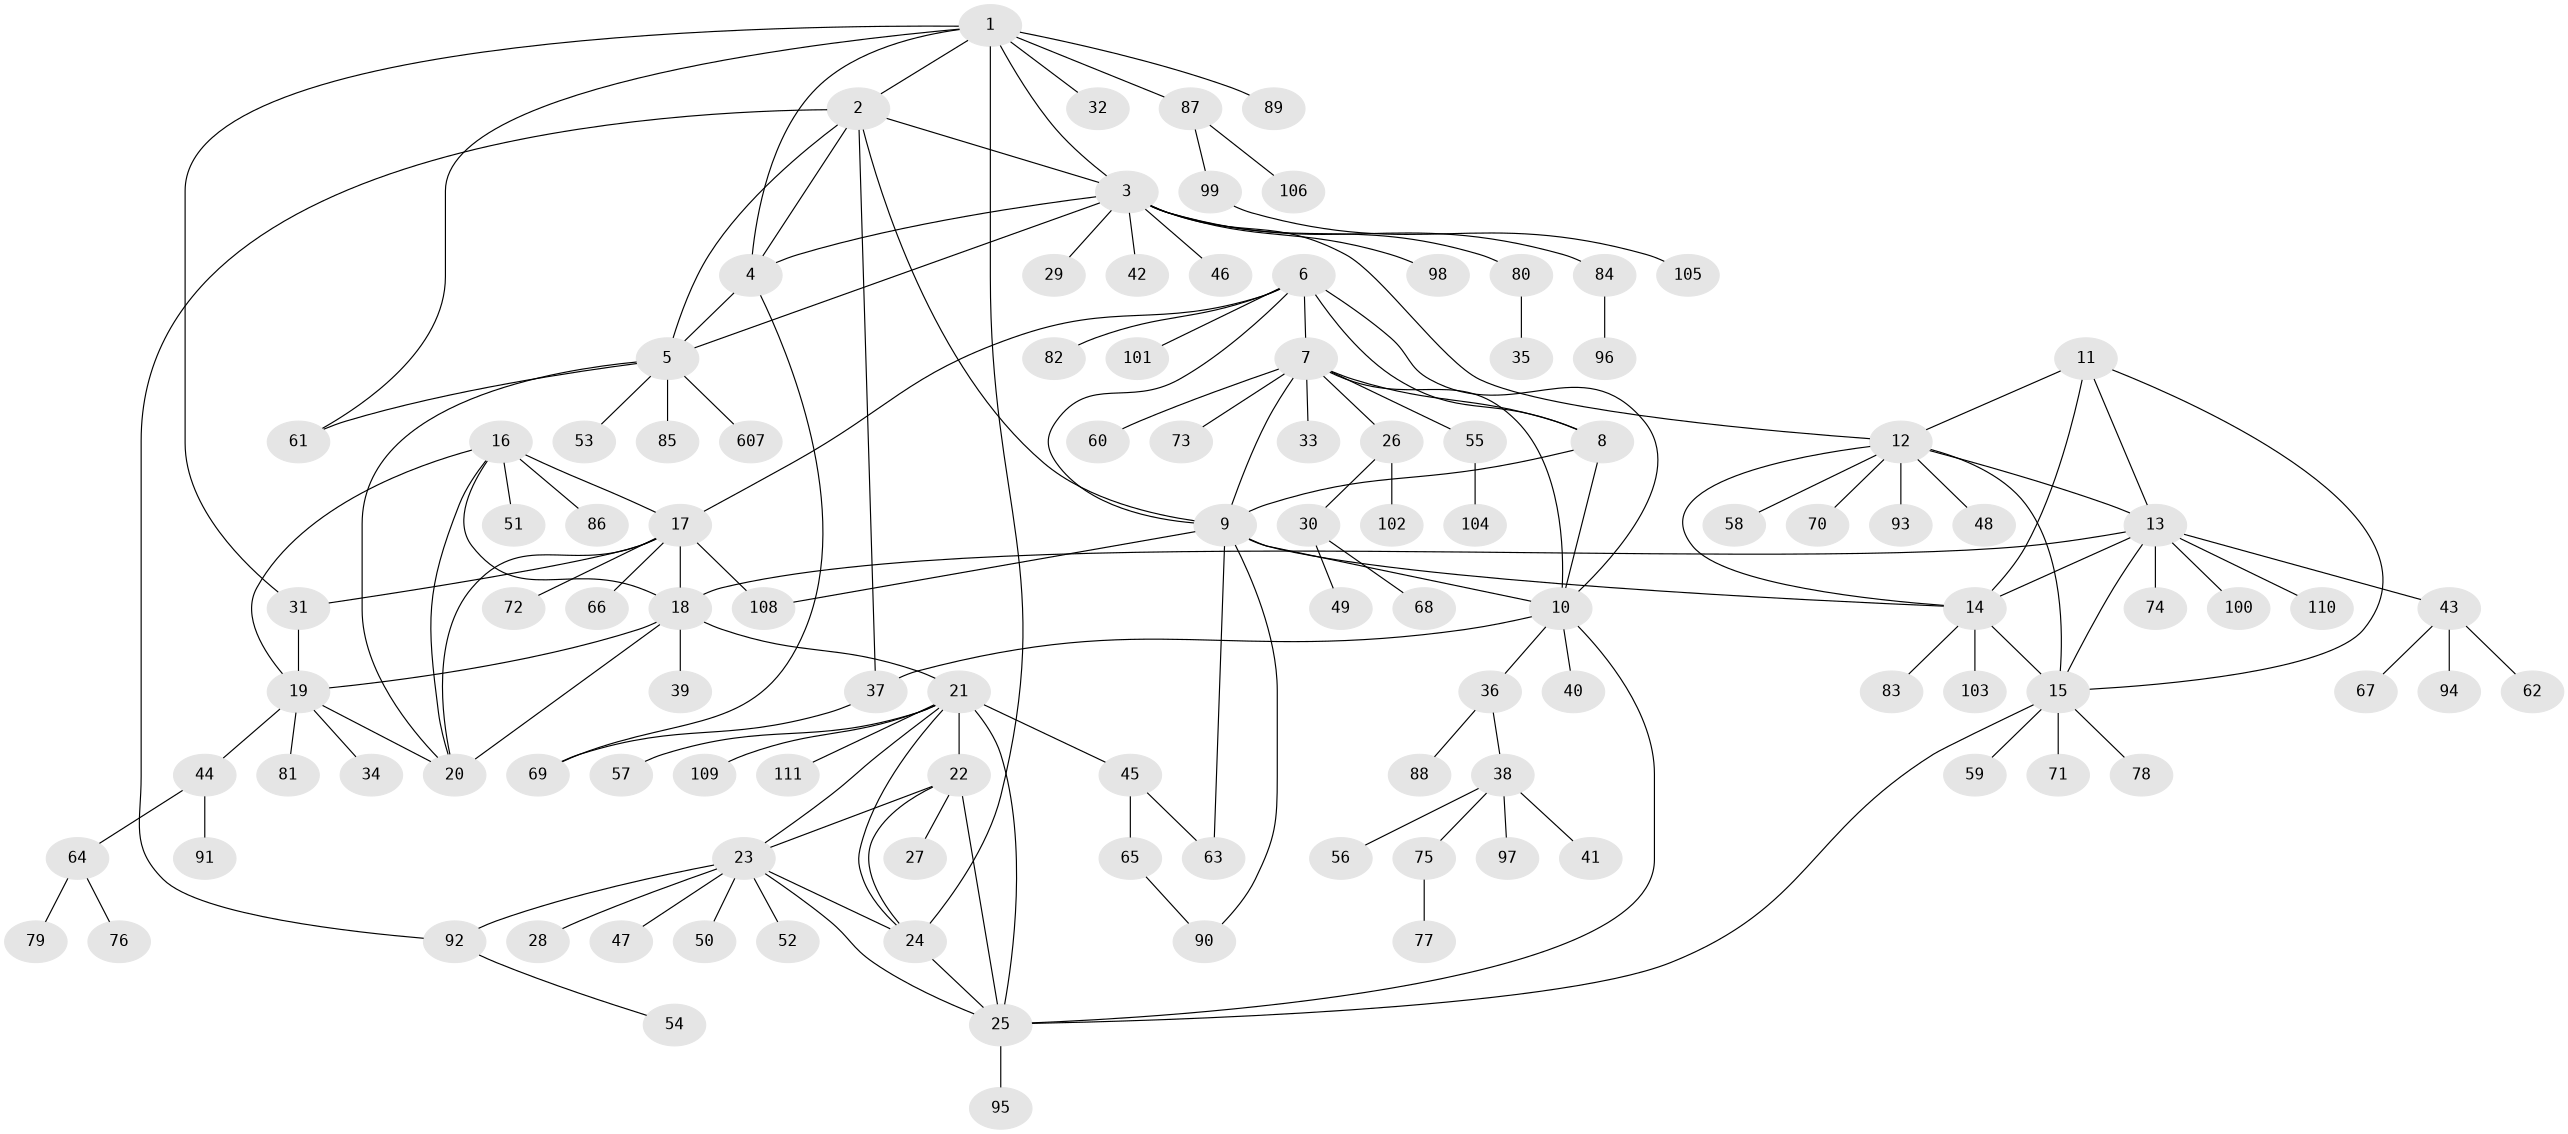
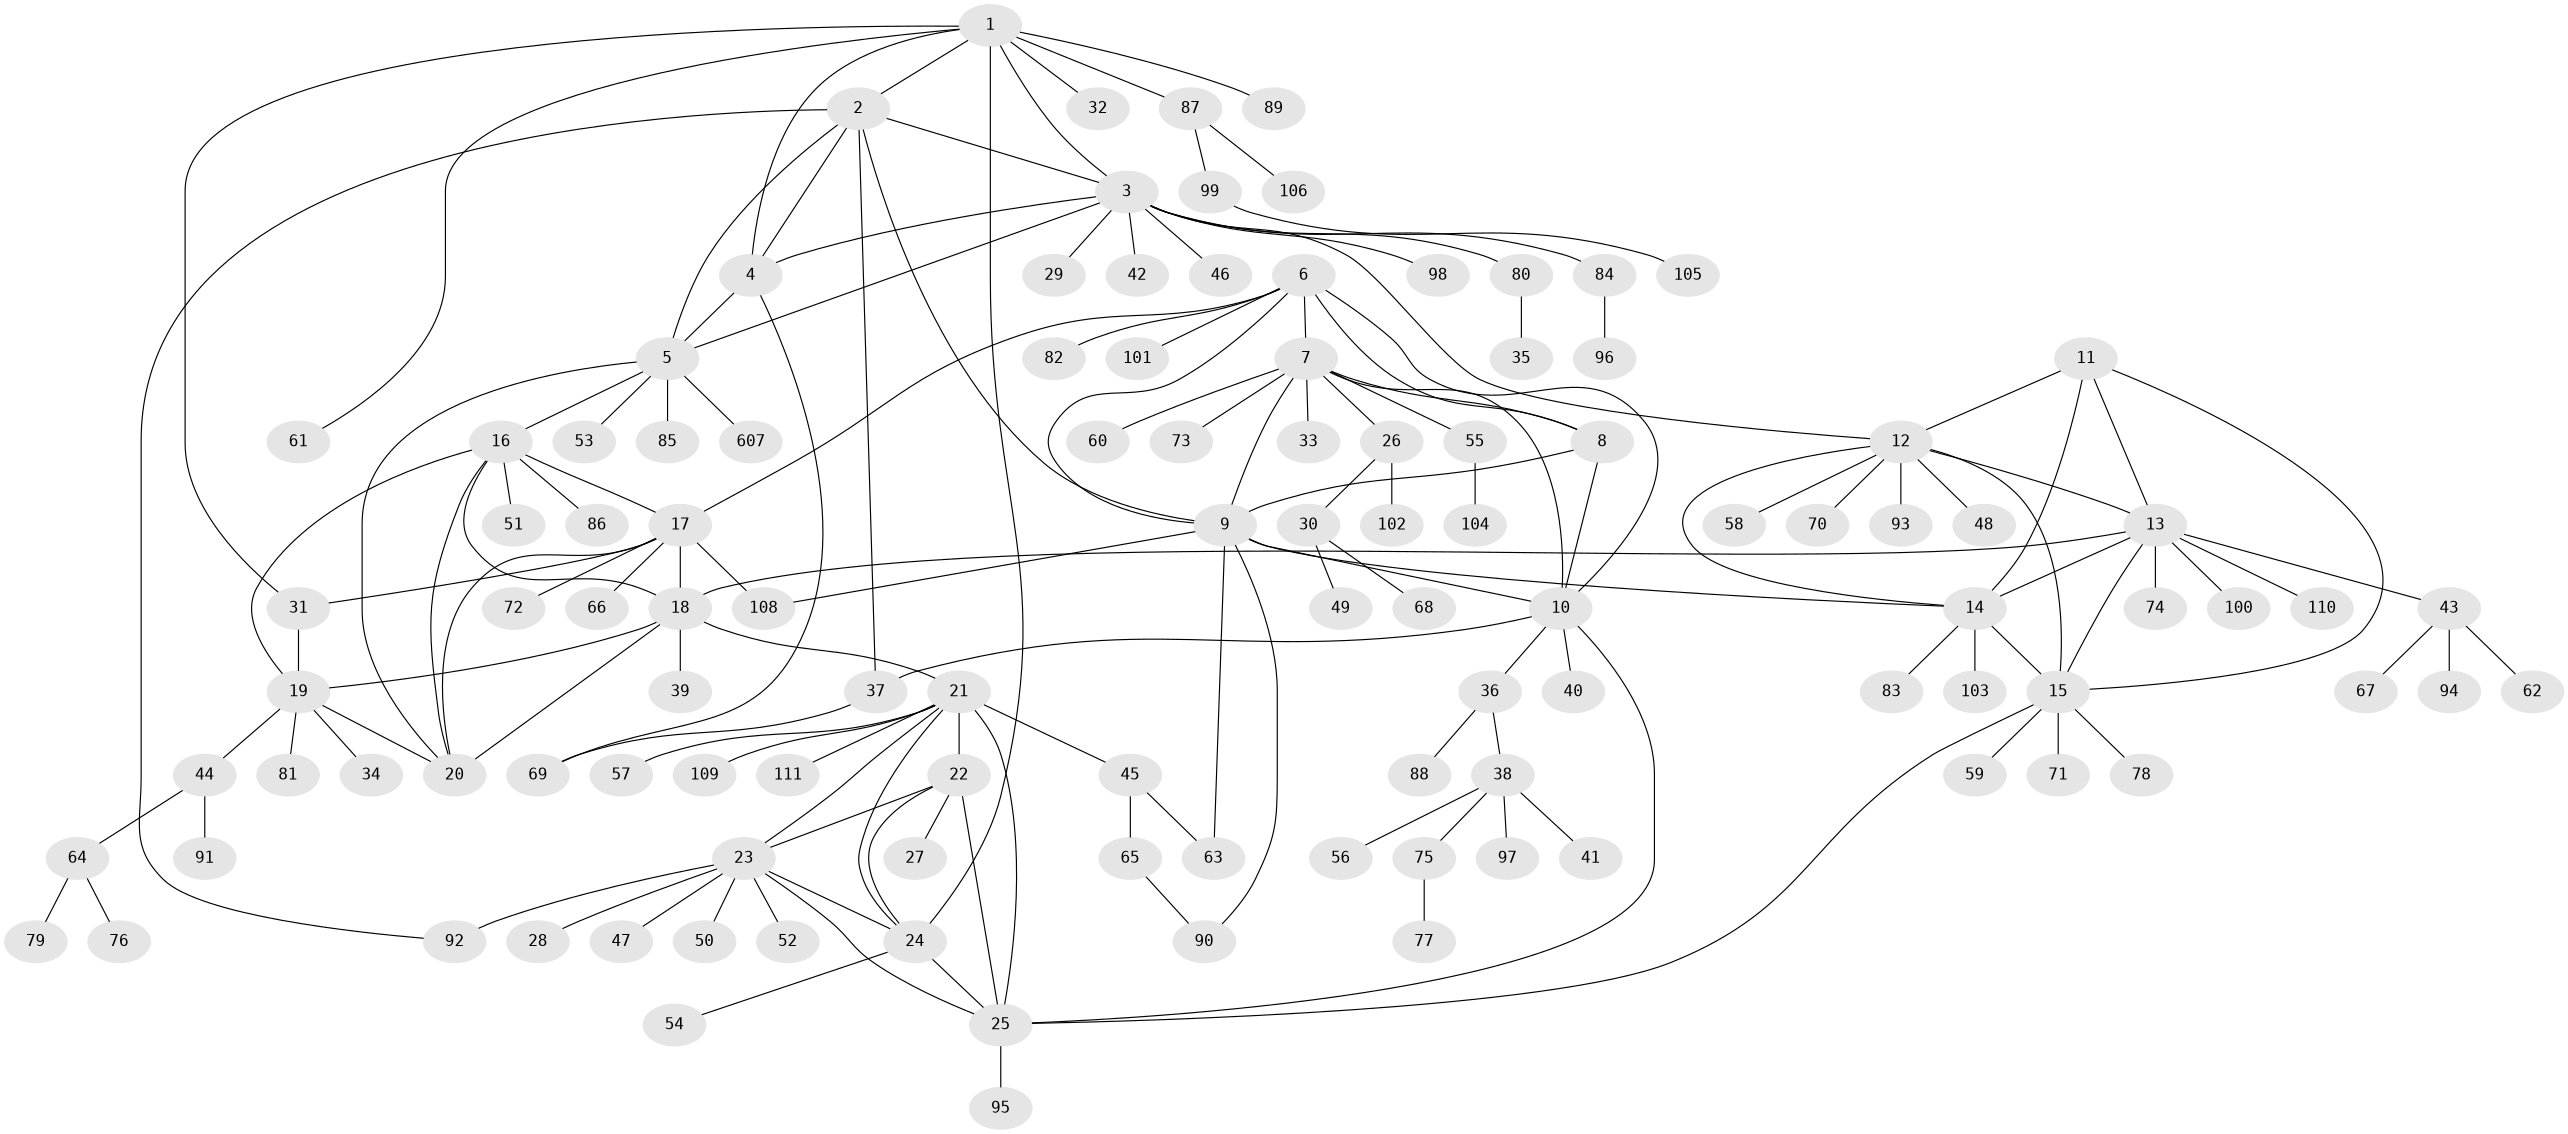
(471, 391) -> (584, 400)
(562, 987) -> (795, 983)
